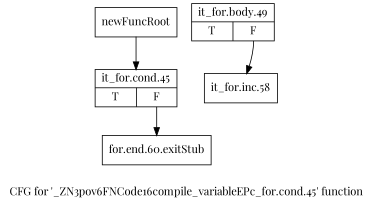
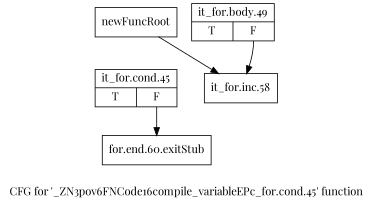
(136, 49) -> (185, 53)
